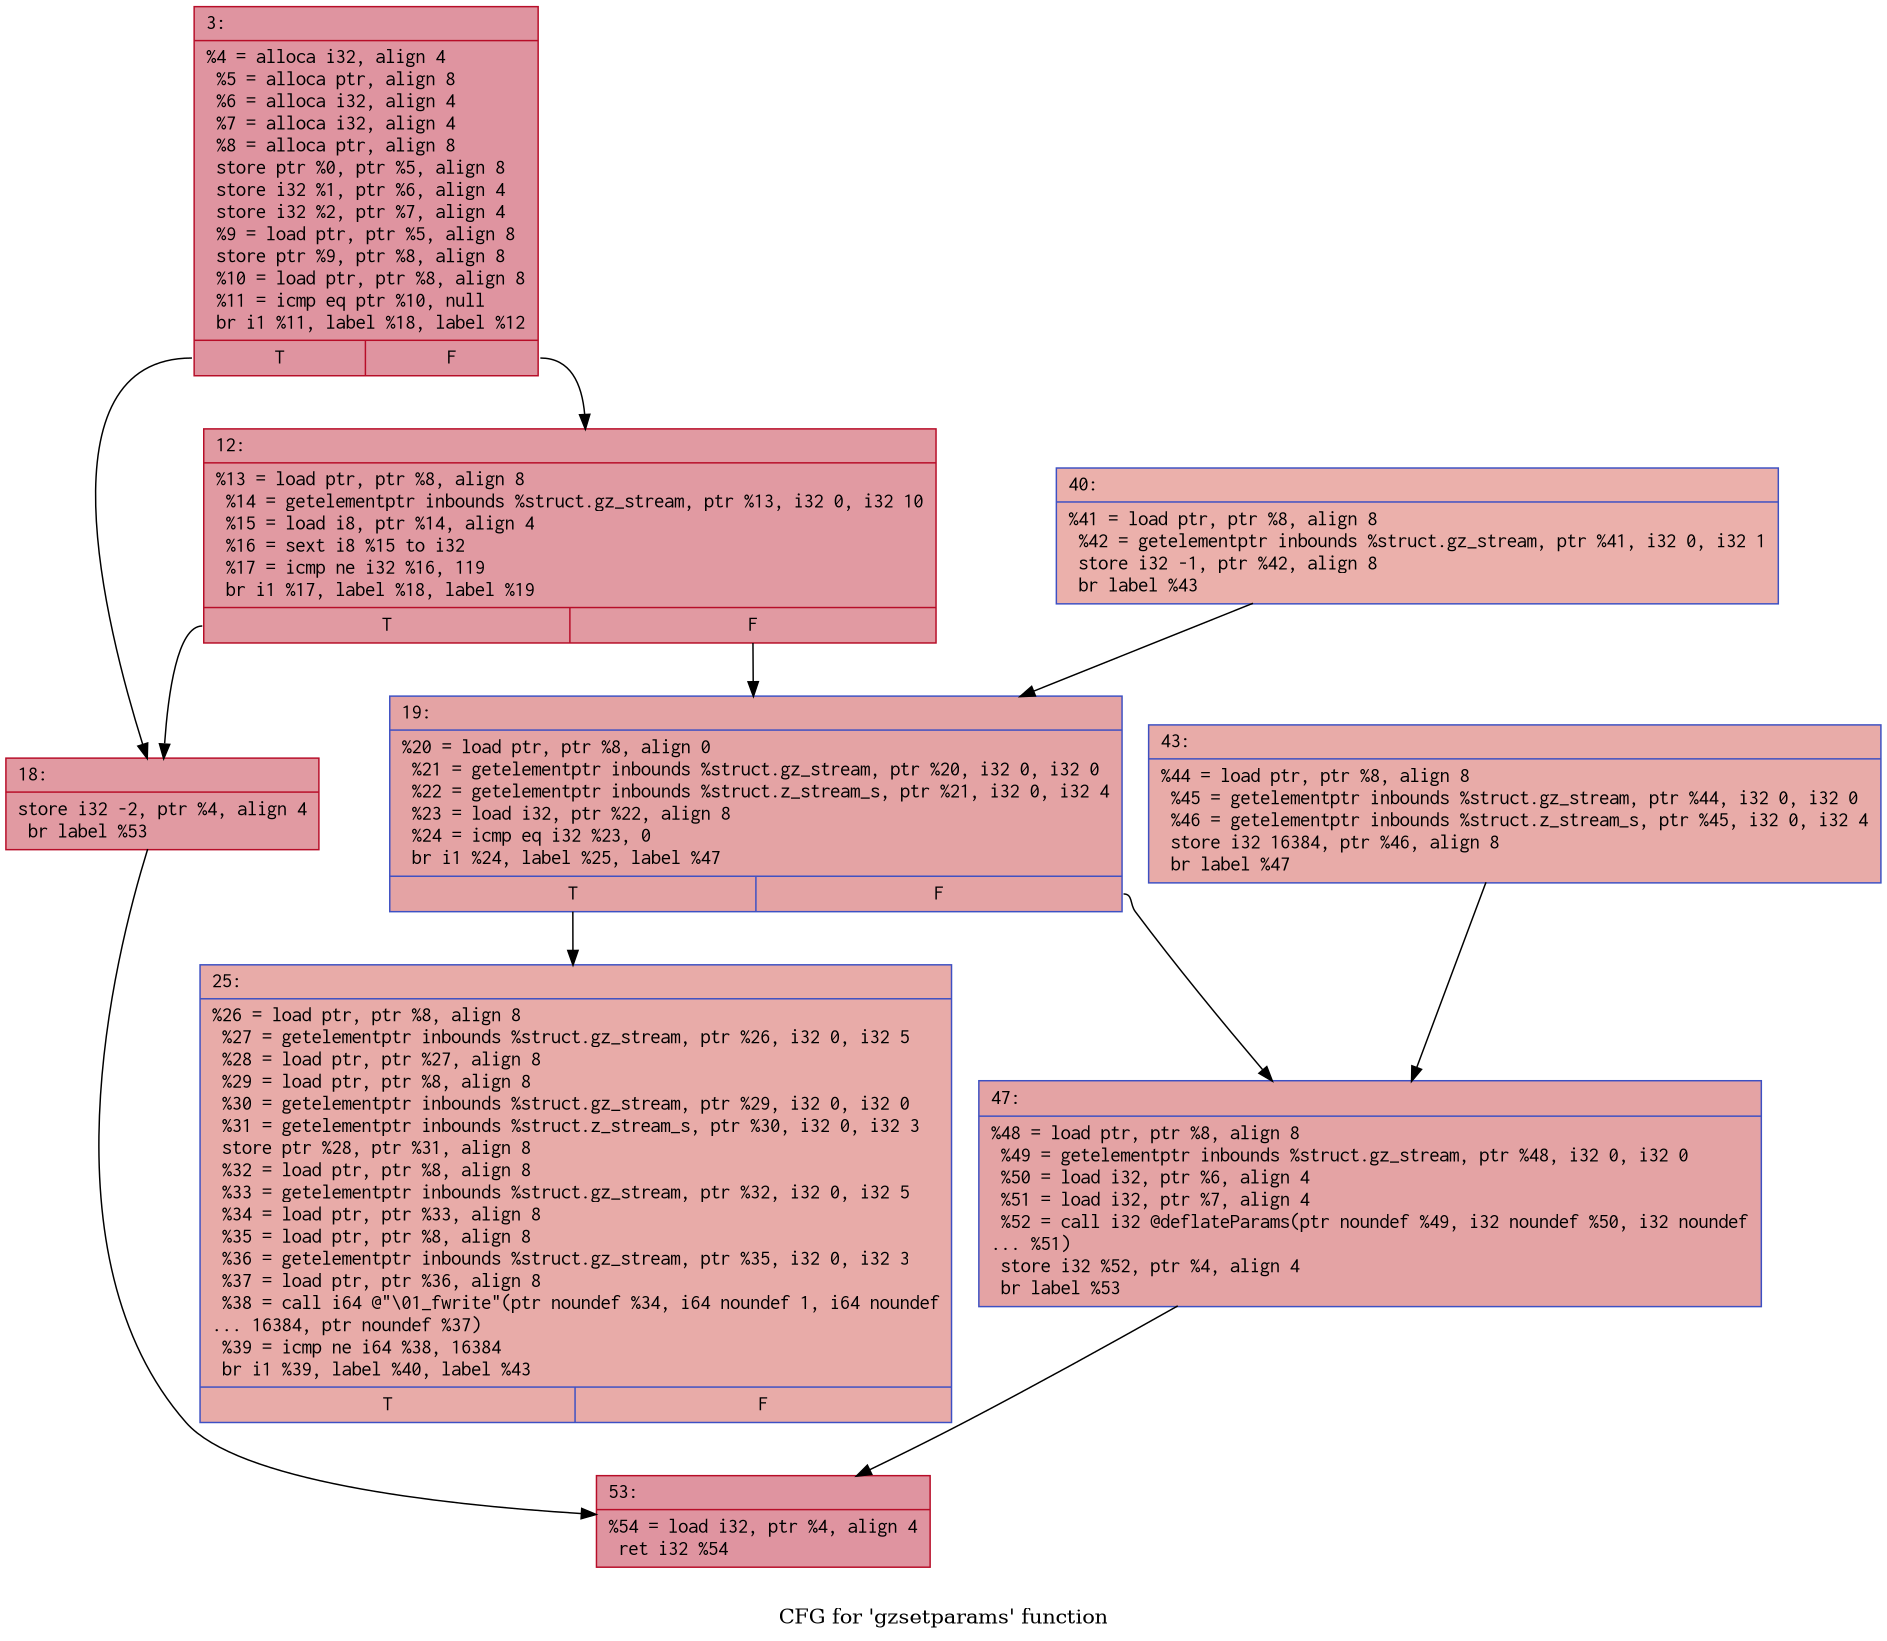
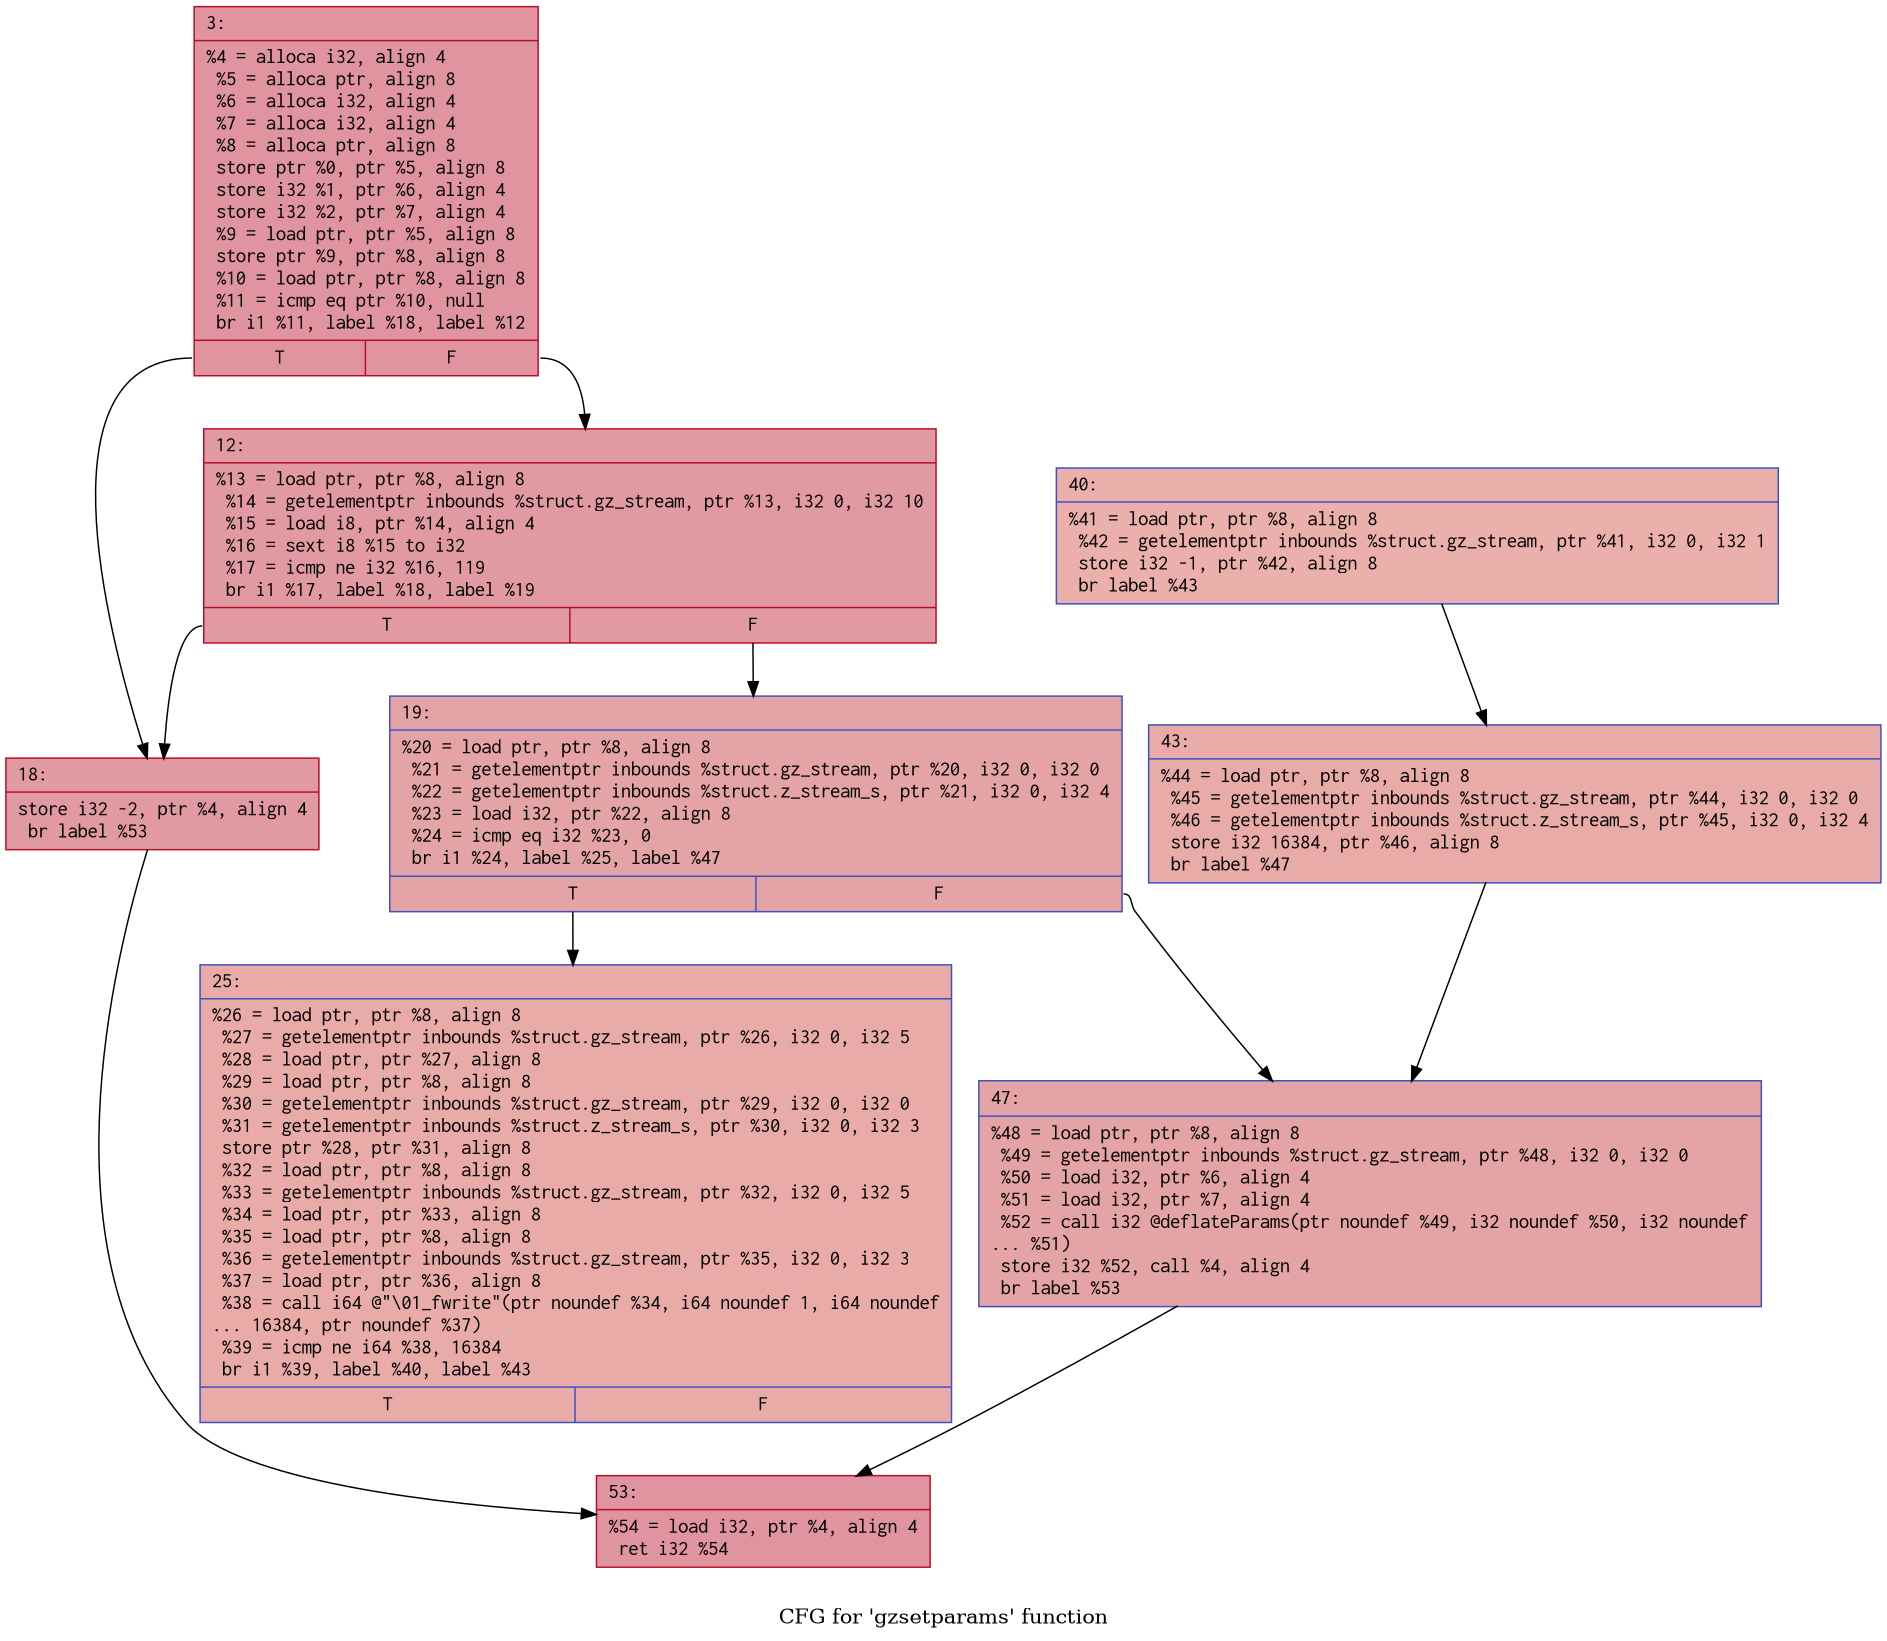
(1143, 647) -> (1461, 657)
(557, 747) -> (557, 747)
(1146, 1266) -> (1151, 1266)
